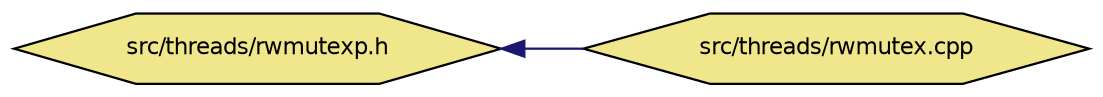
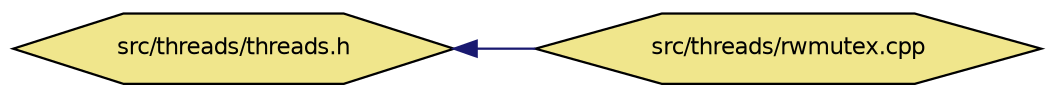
(258, 49) -> (234, 49)
